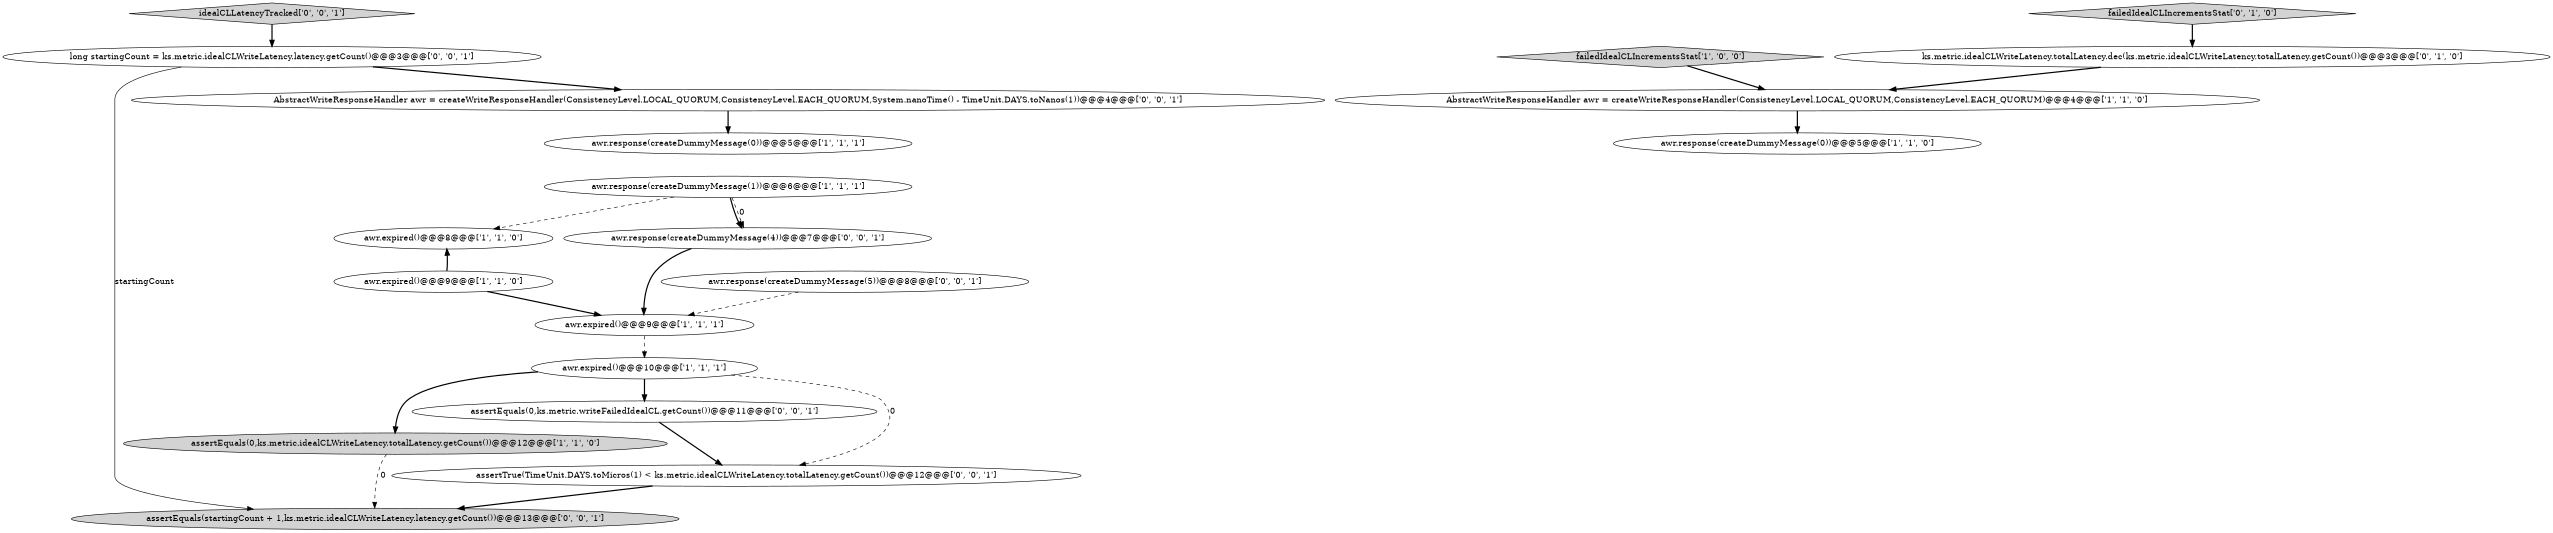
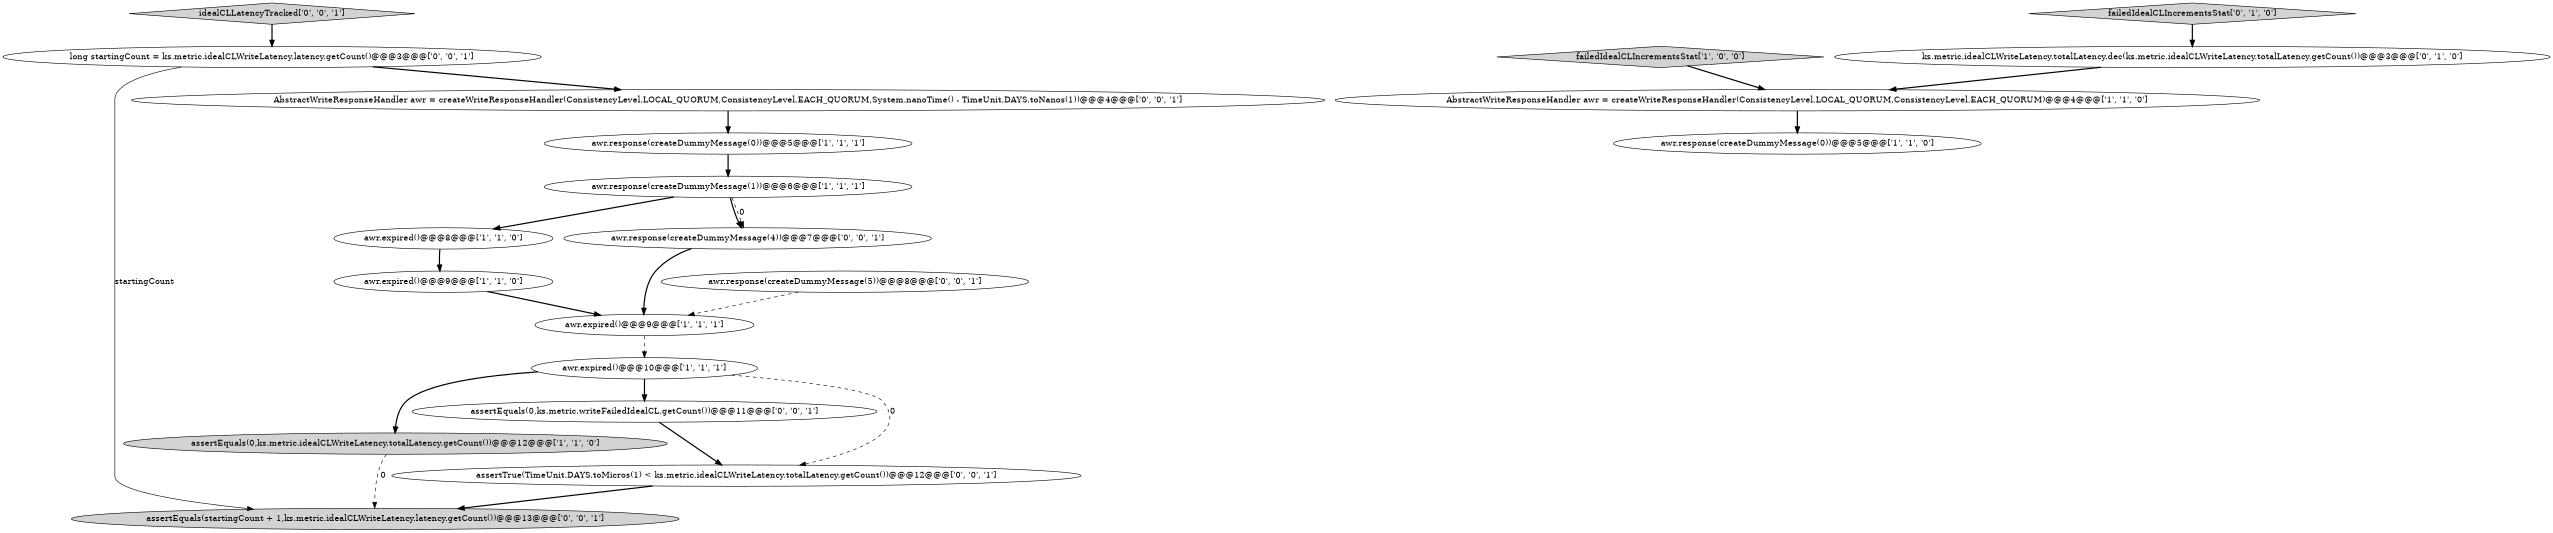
none -> (728, 162)
(587, 212) -> (587, 212)
(447, 263) -> (439, 257)
